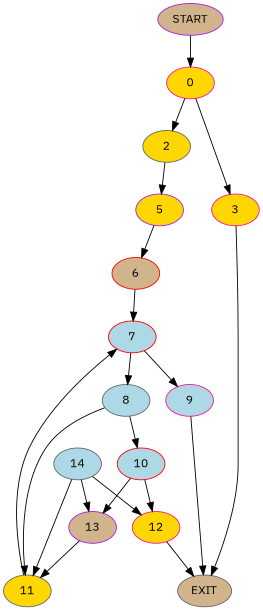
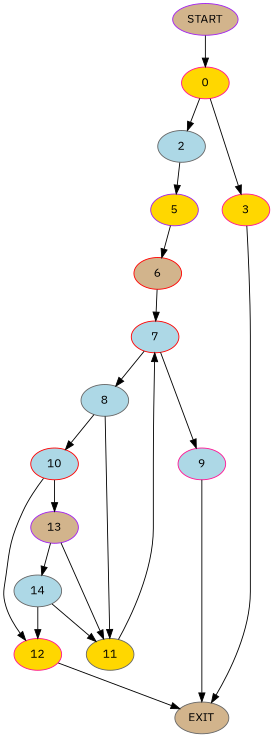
(167, 146) -> (182, 146)
(84, 491) -> (47, 555)
